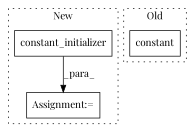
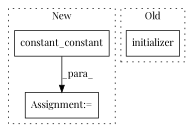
(63, 43) -> (62, 43)
(155, 43) -> (153, 43)
